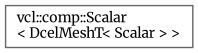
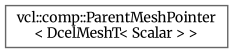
(99, 27) -> (117, 27)
